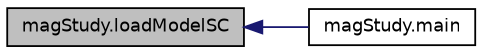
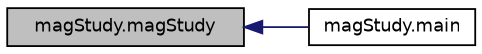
(126, 27) -> (126, 27)
